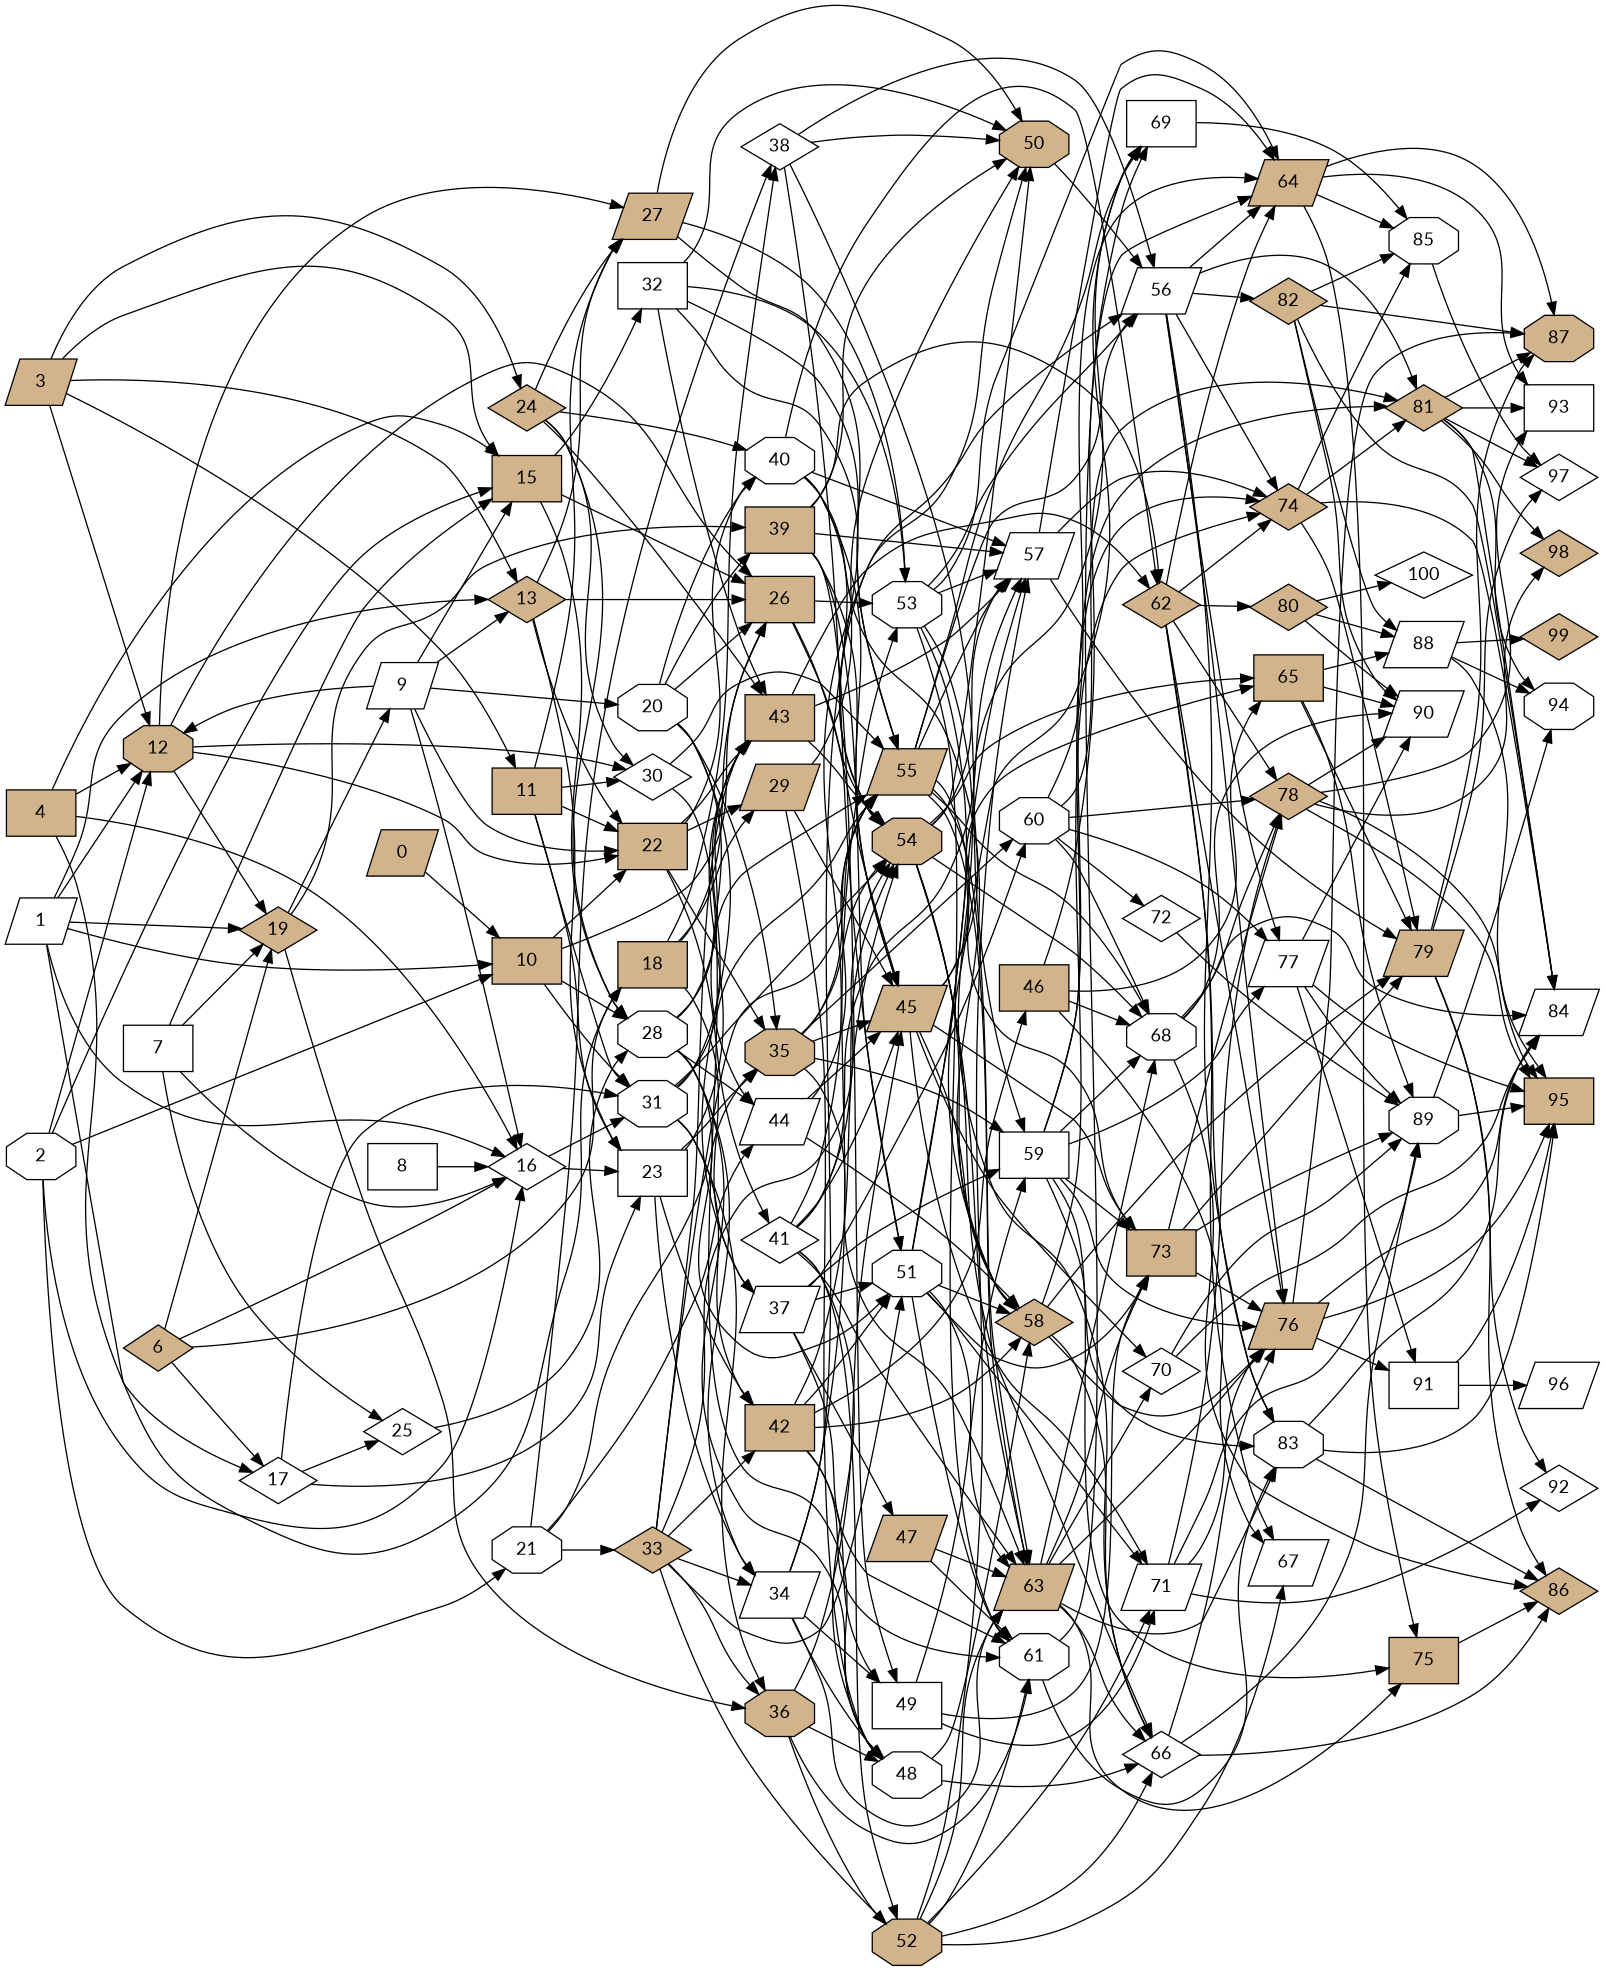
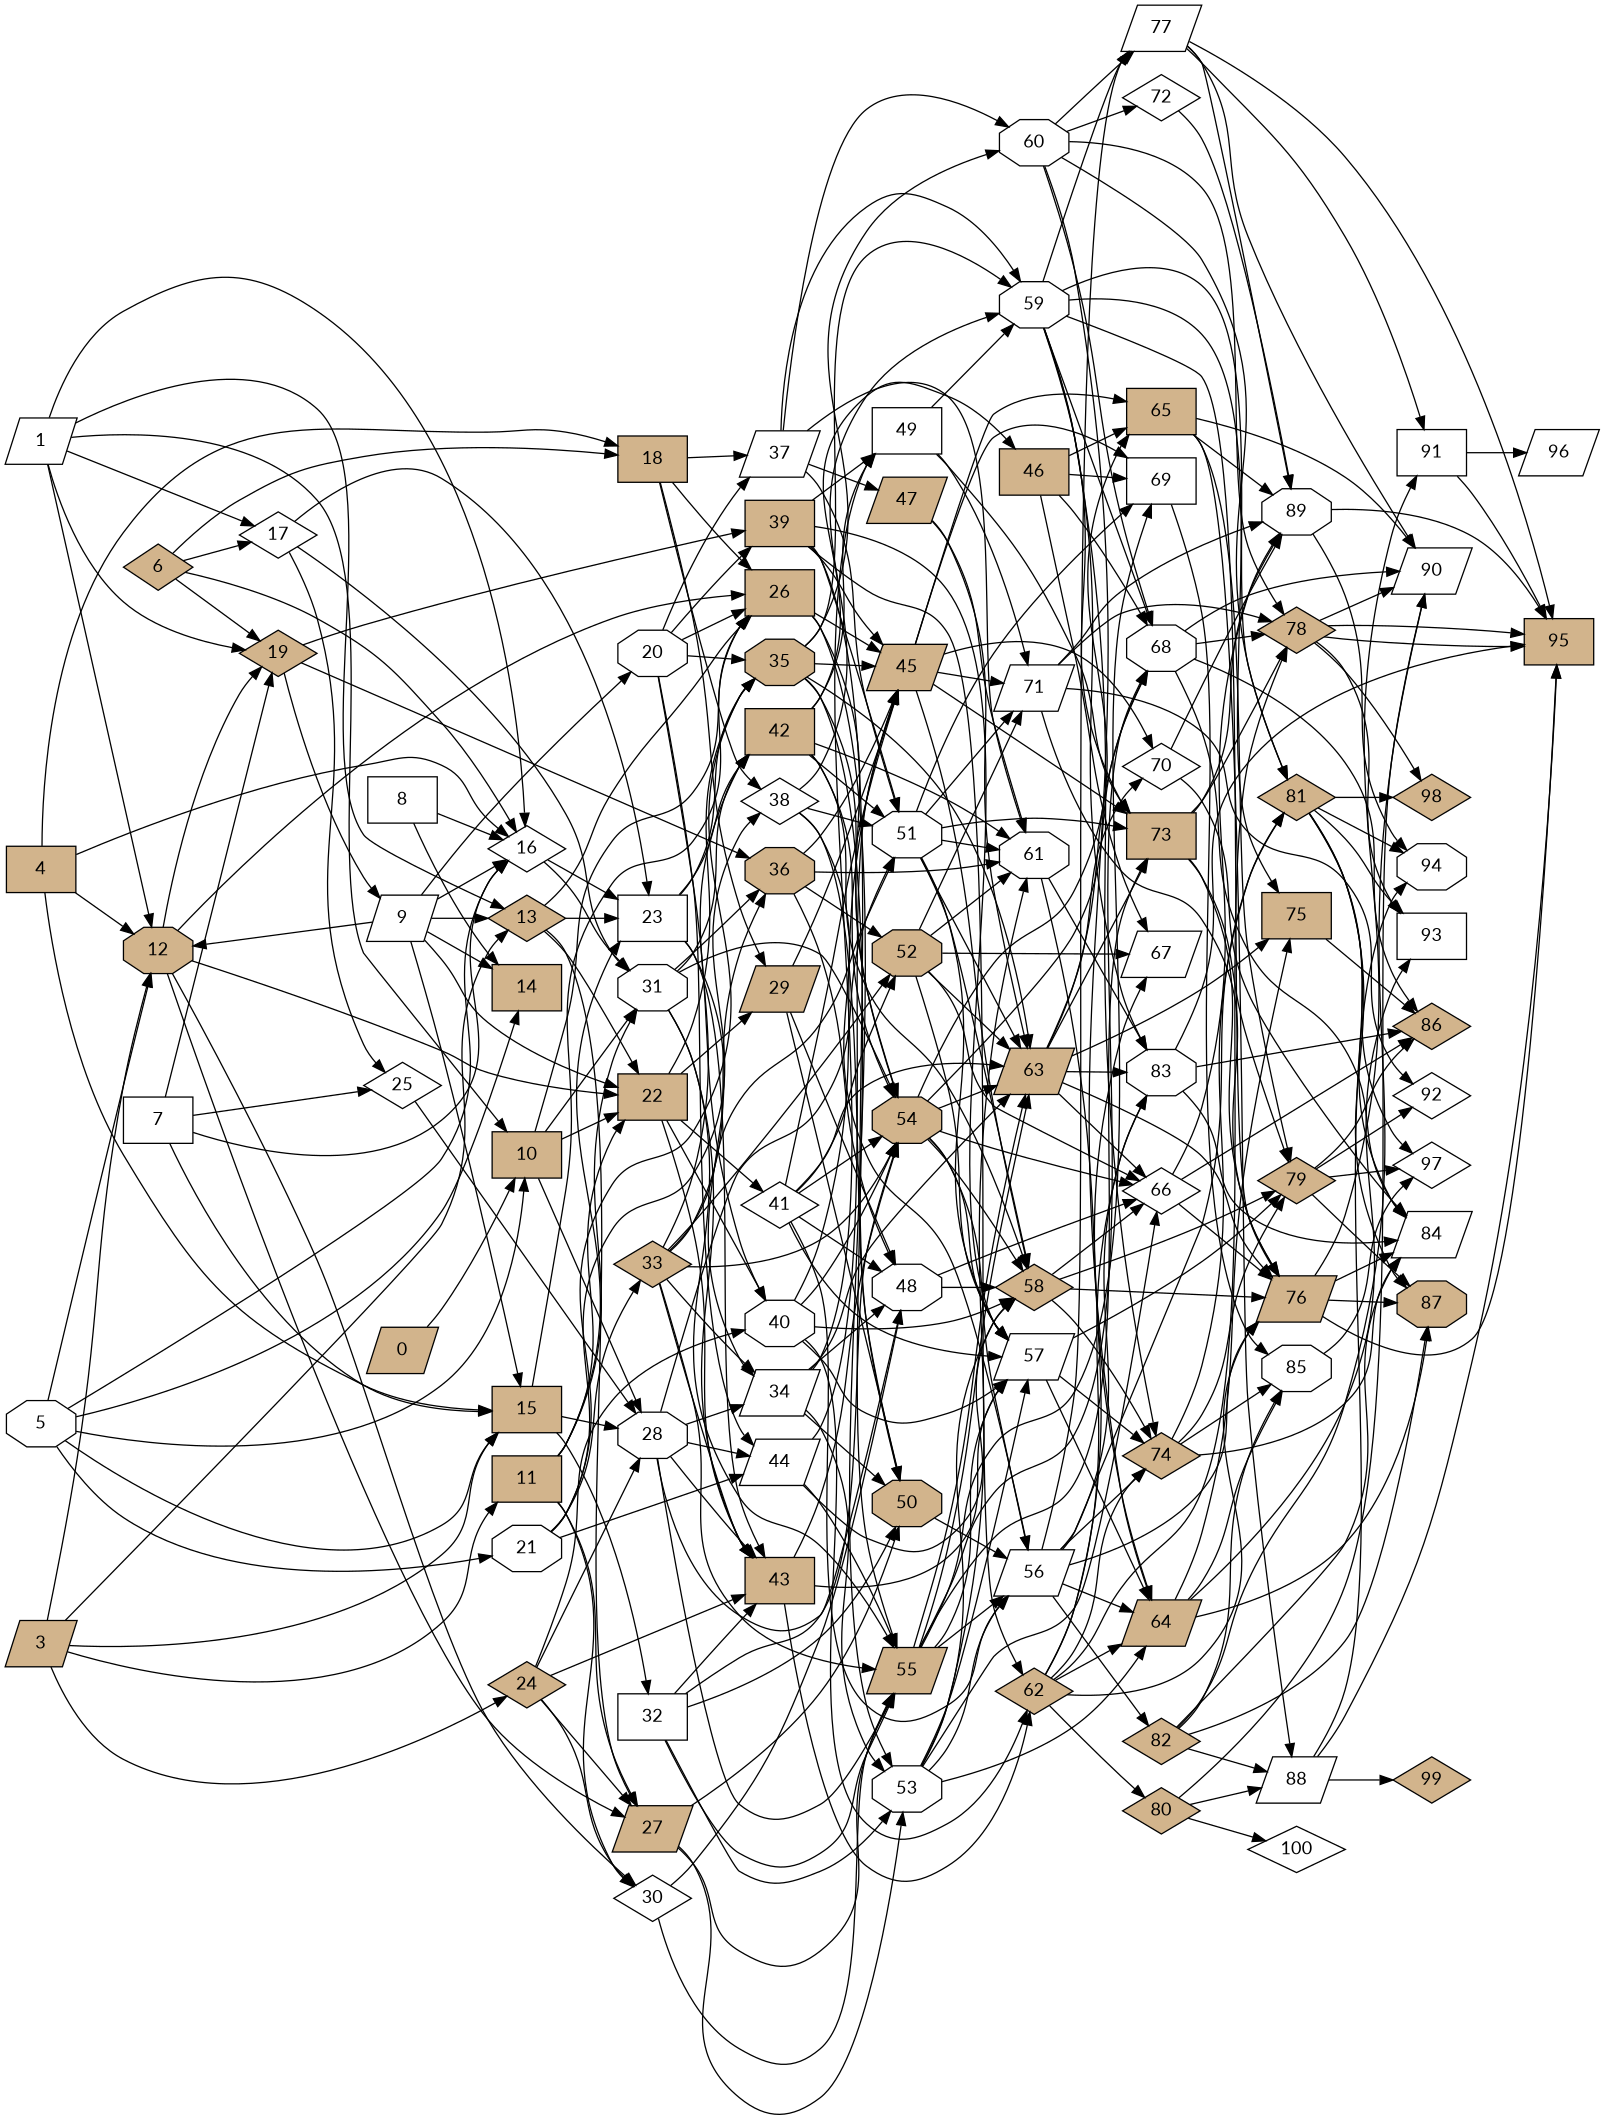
(999, 441) -> (985, 1333)
(1424, 953) -> (1297, 1181)
none -> (527, 988)
(1034, 1155) -> (1034, 305)
(41, 1156) -> (41, 1424)
